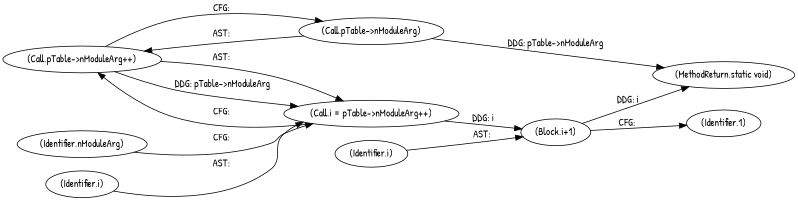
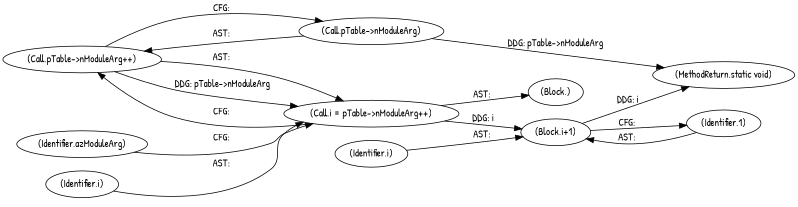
none -> (556, 92)
none -> (646, 143)
(82, 144) -> (82, 144)
